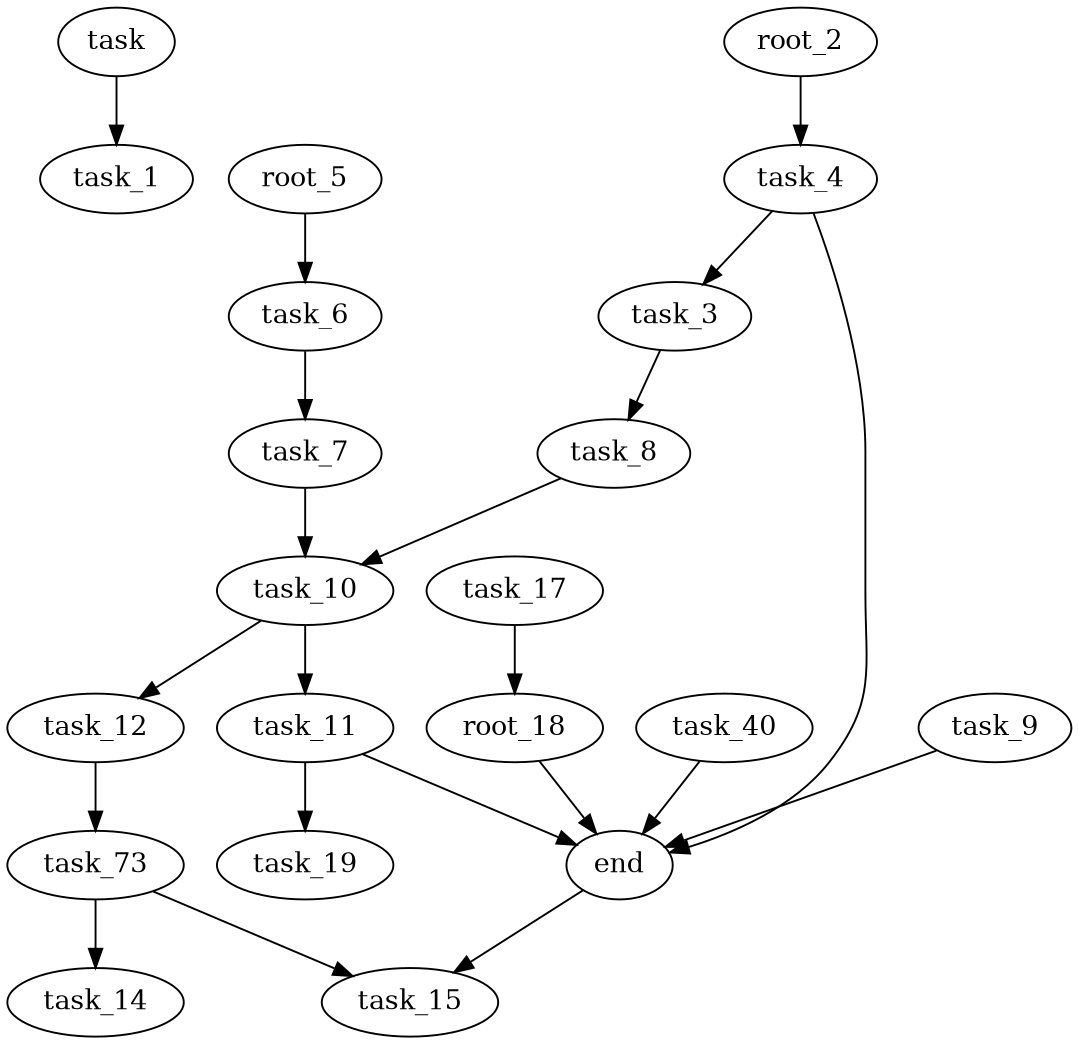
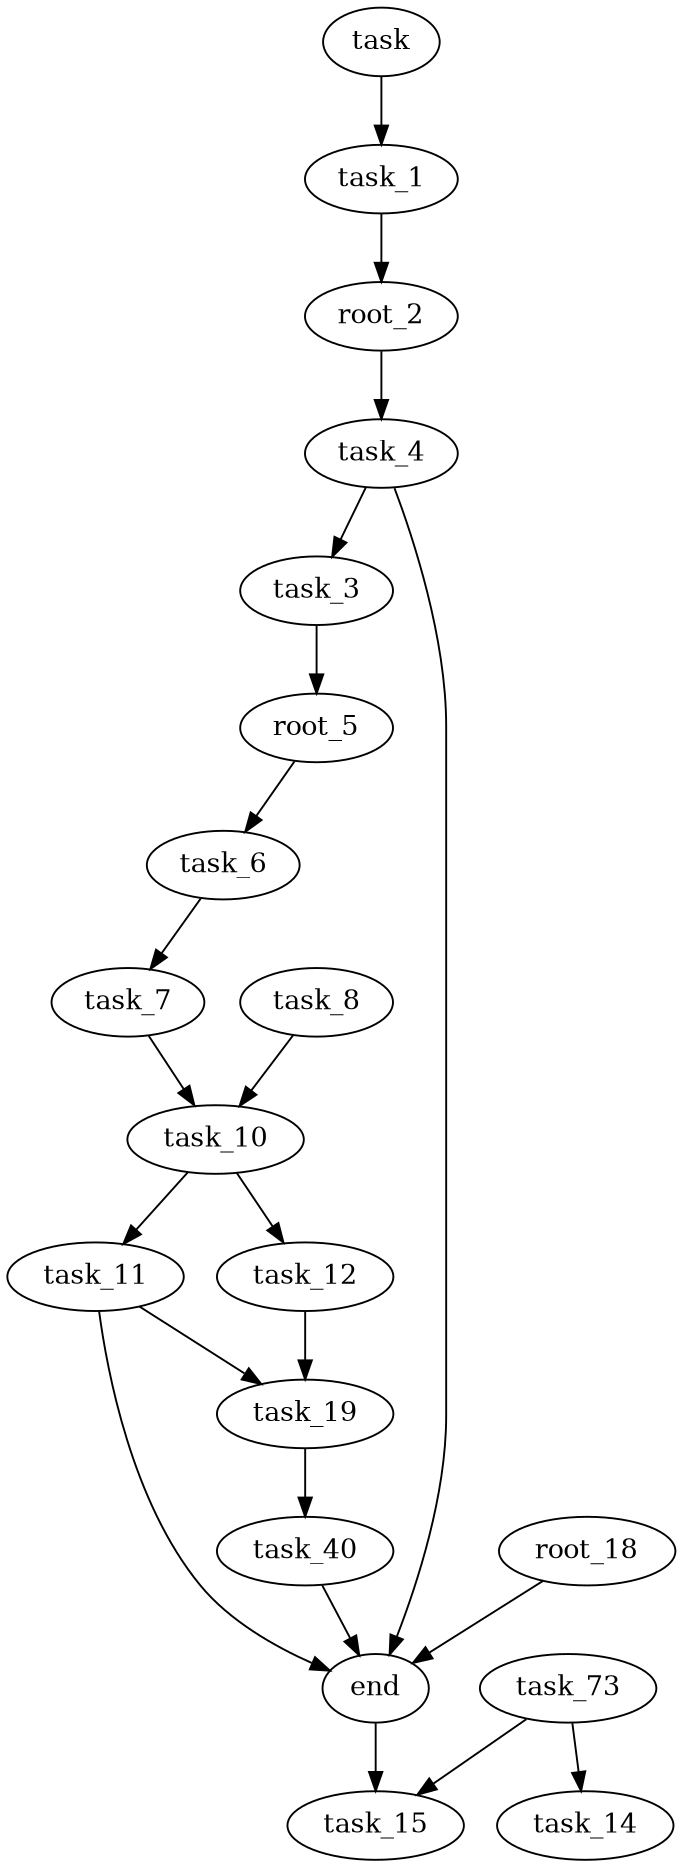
none -> (381, 238)
(648, 376) -> (317, 650)
(515, 591) -> none
(995, 728) -> none
(96, 787) -> (305, 1336)
none -> (305, 1473)
